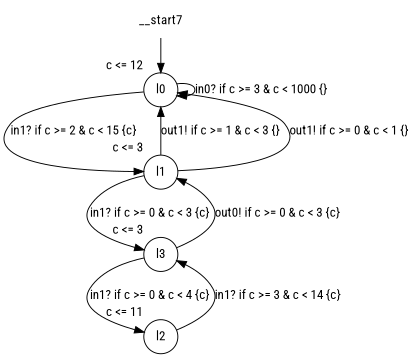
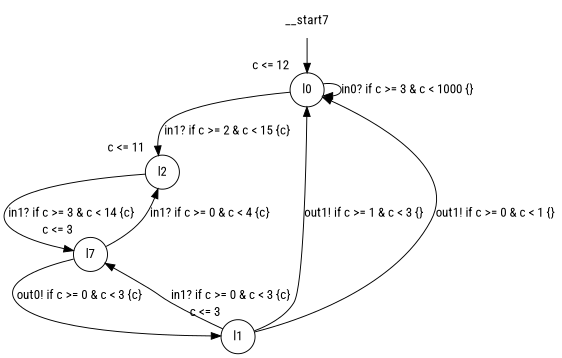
(7, 132) -> (214, 104)
(161, 254) -> (90, 254)
